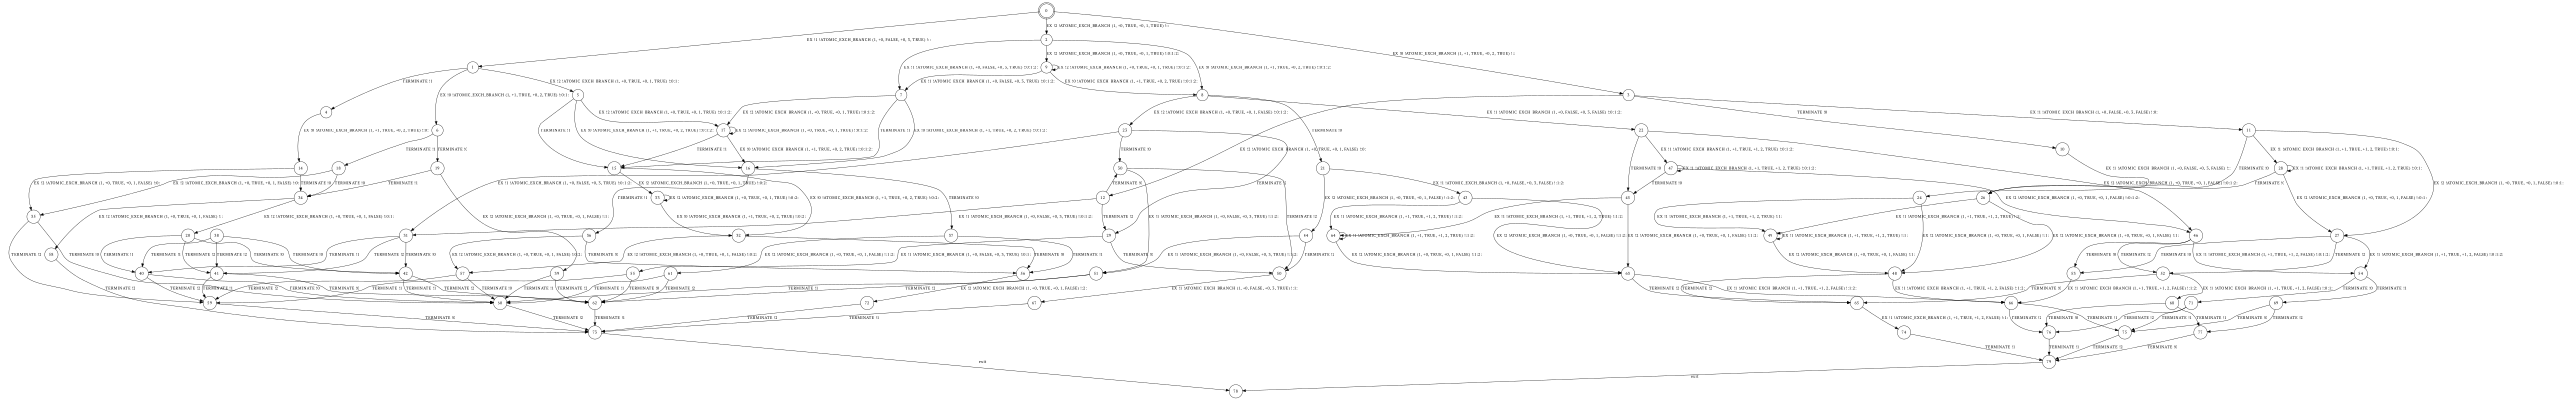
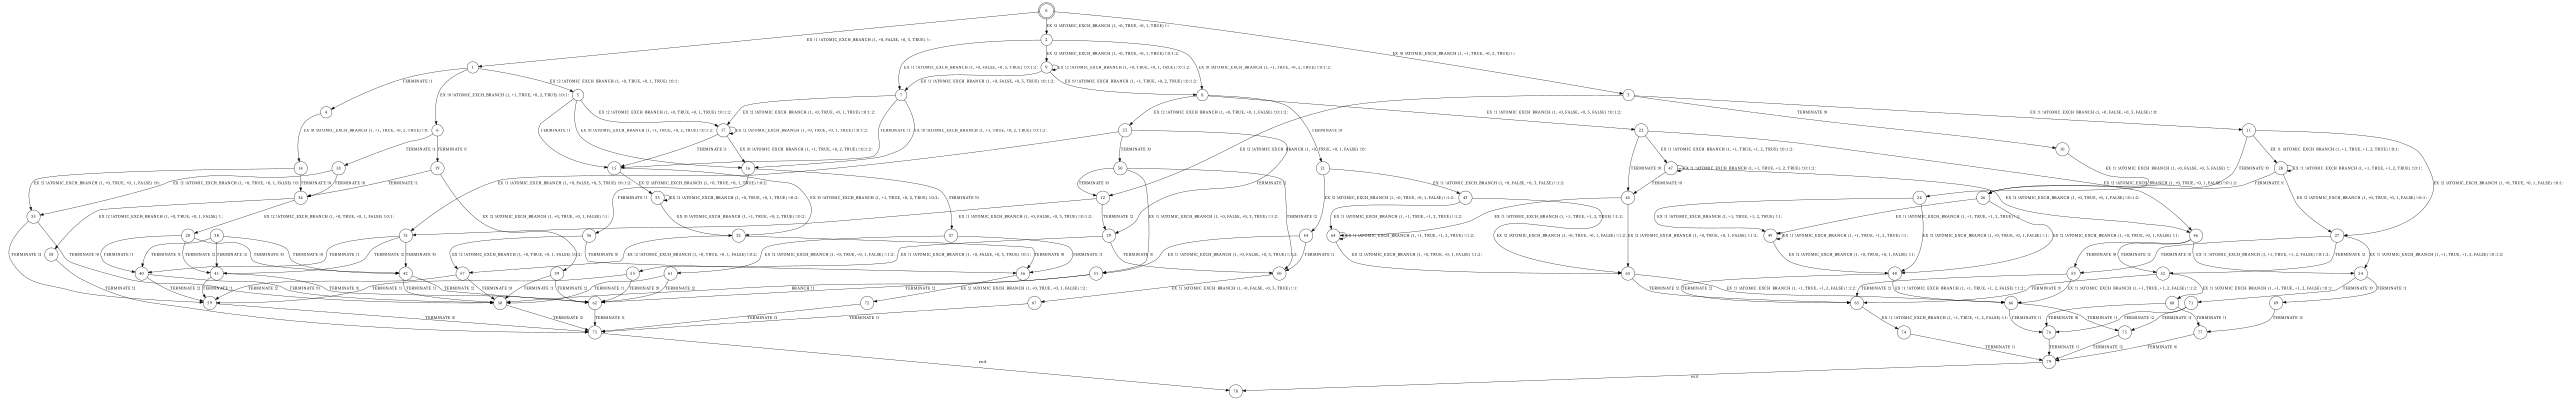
(1111, 184) -> (1084, 176)
none -> (1960, 278)
(803, 288) -> (803, 288)
(2204, 324) -> none
